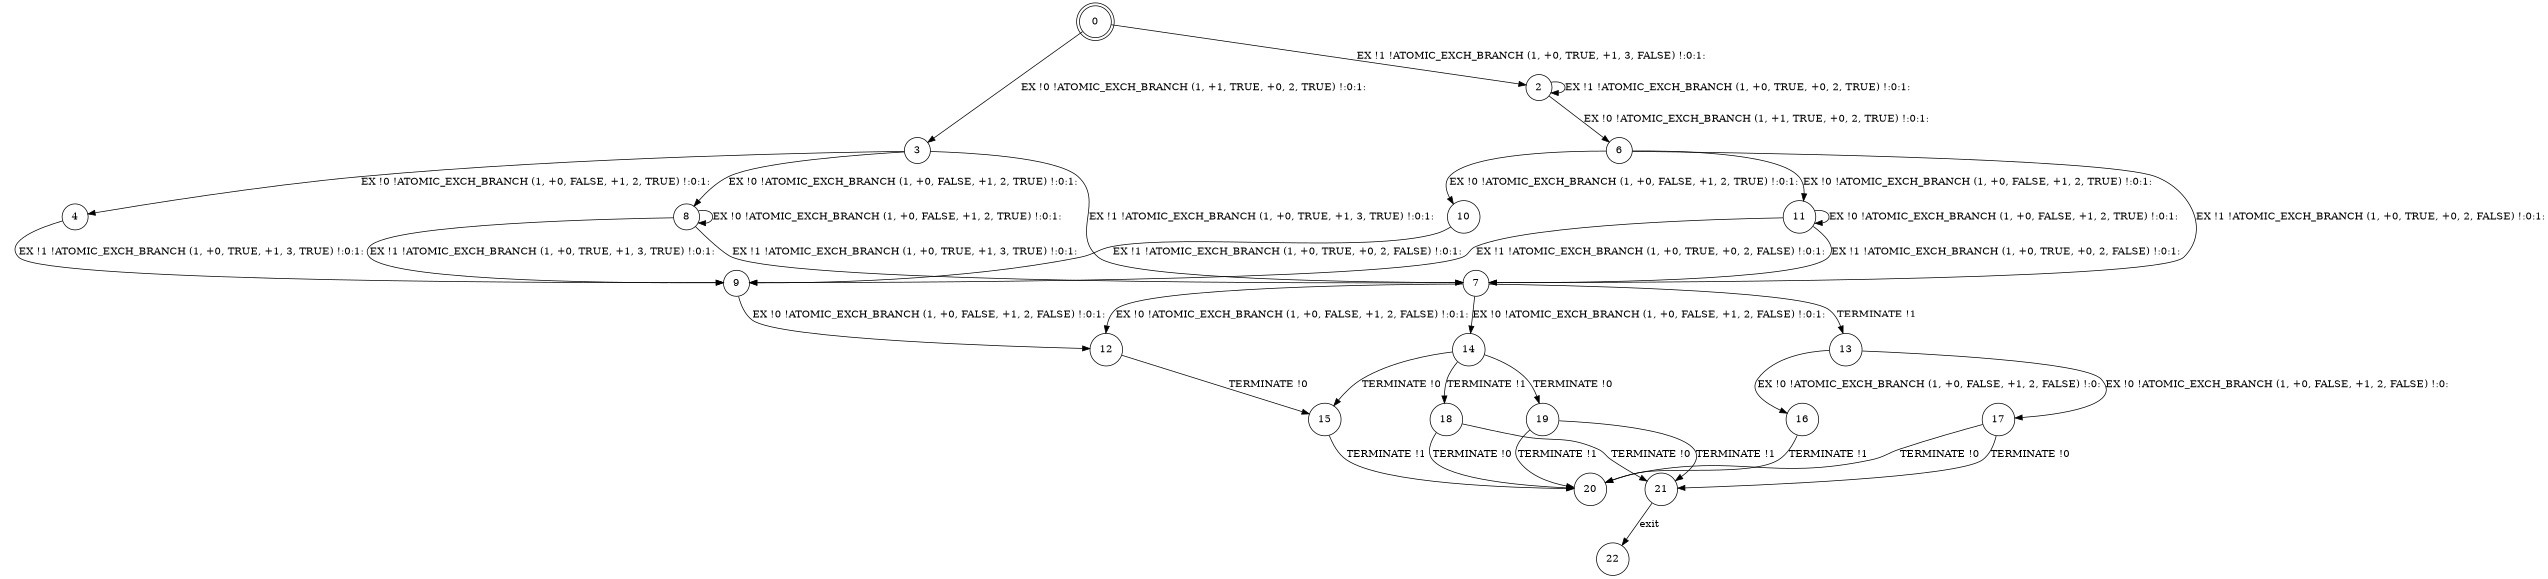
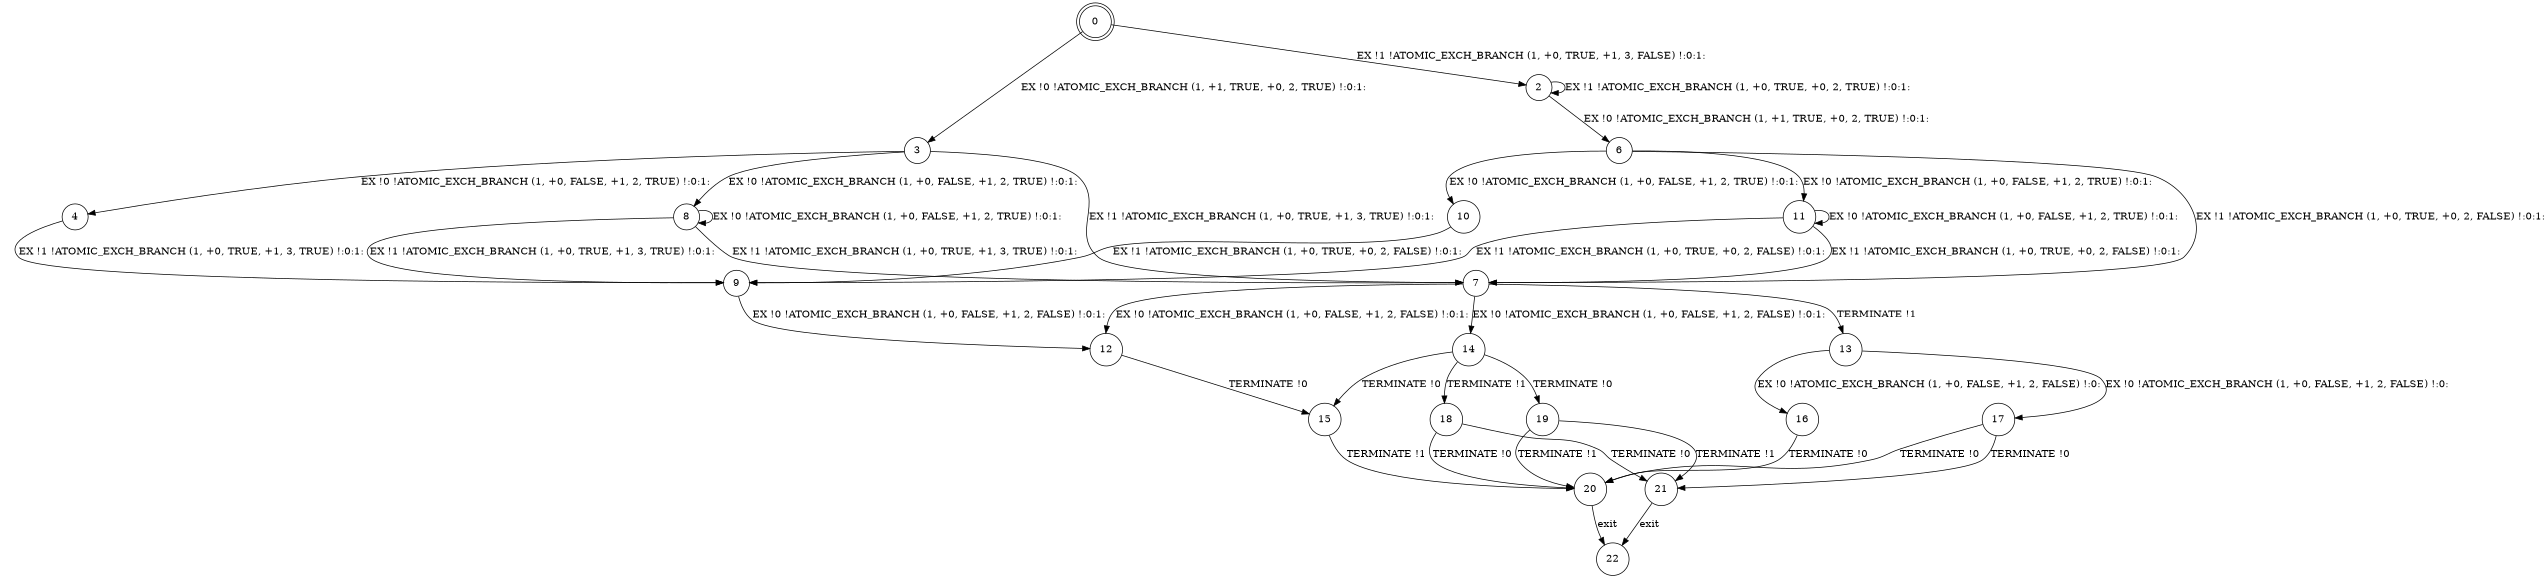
(1828, 454) -> (1828, 454)
none -> (1595, 522)
